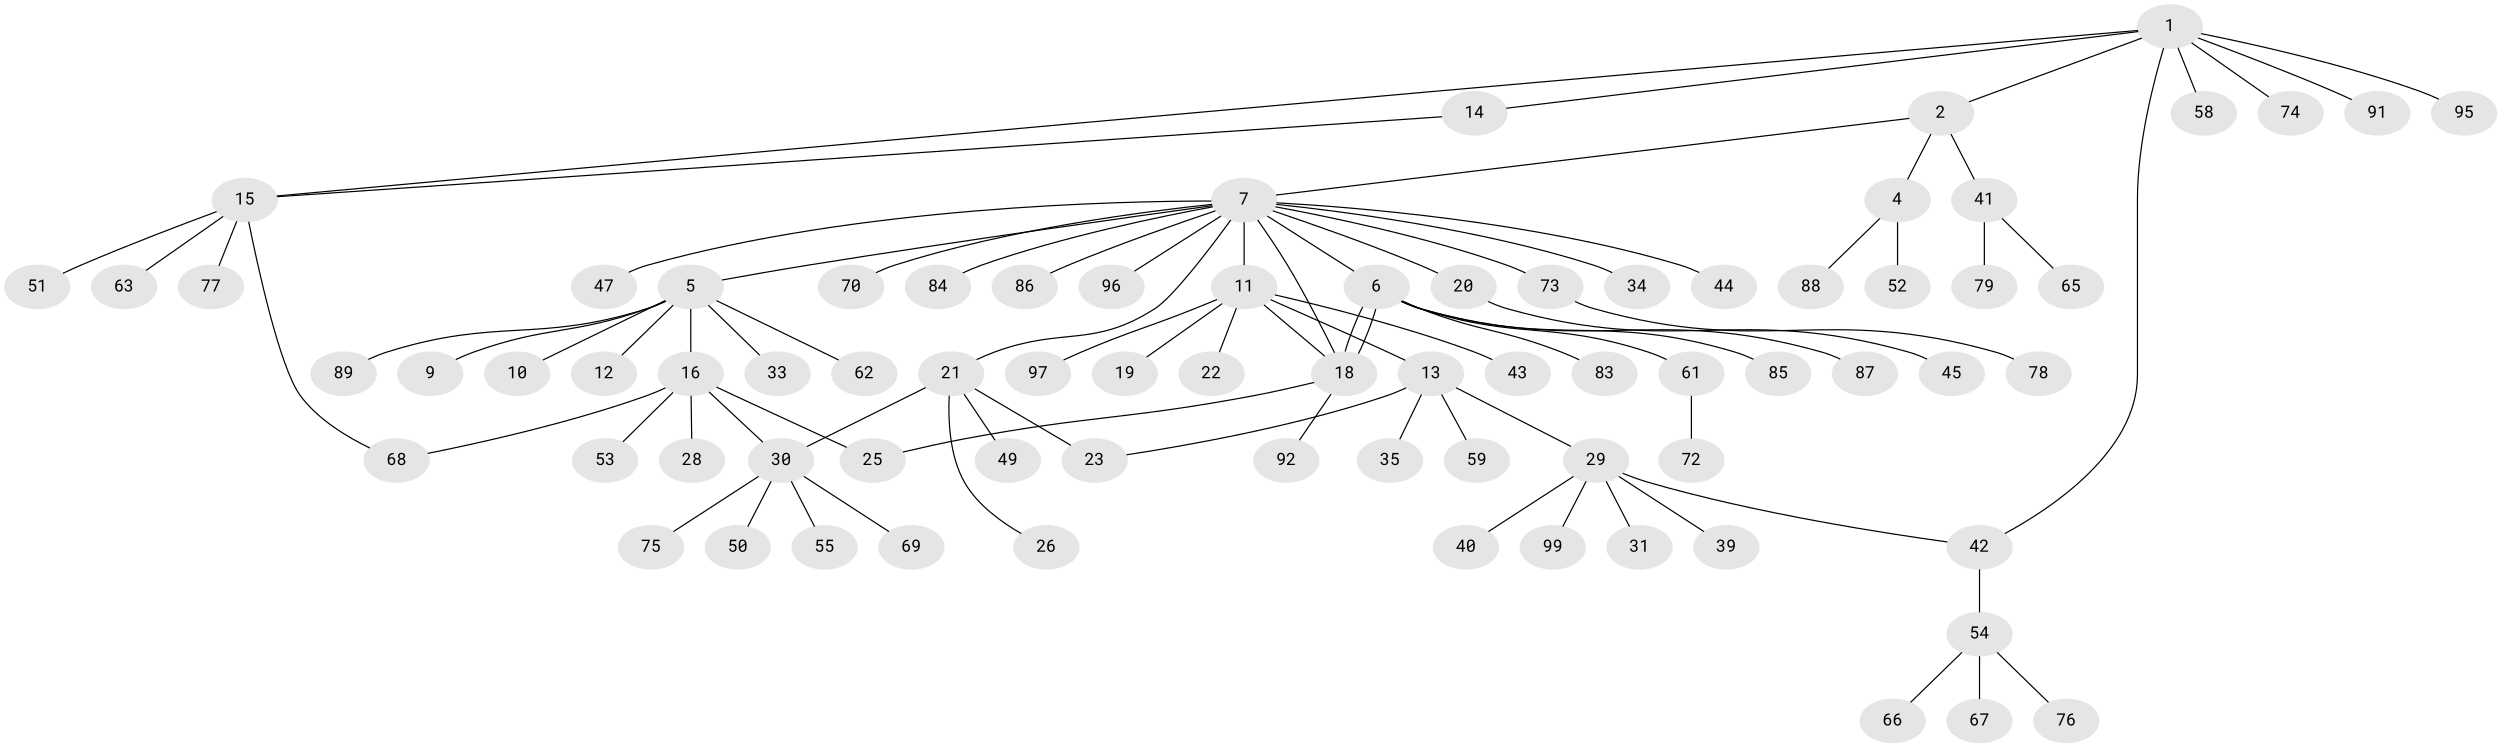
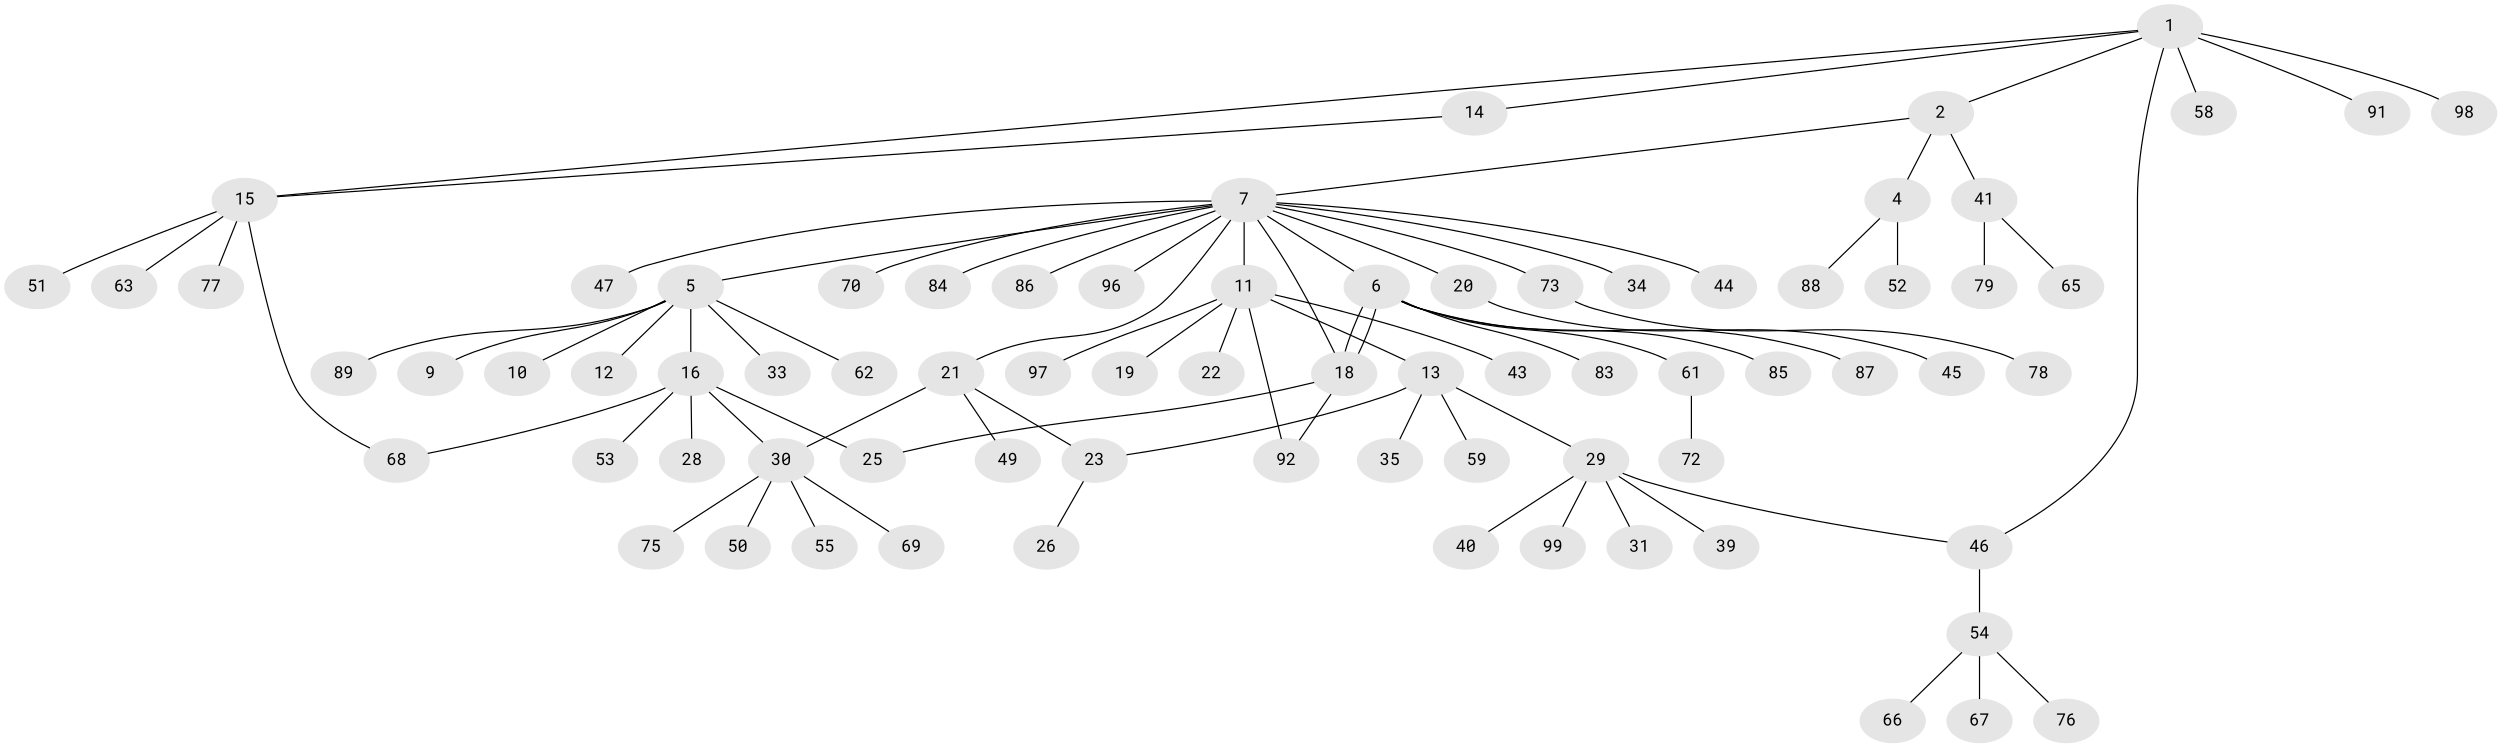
(2291, 113) -> none
(2464, 113) -> (2464, 113)
(1294, 330) -> (1265, 374)
(962, 477) -> (1071, 504)
(1980, 547) -> (1980, 547)
